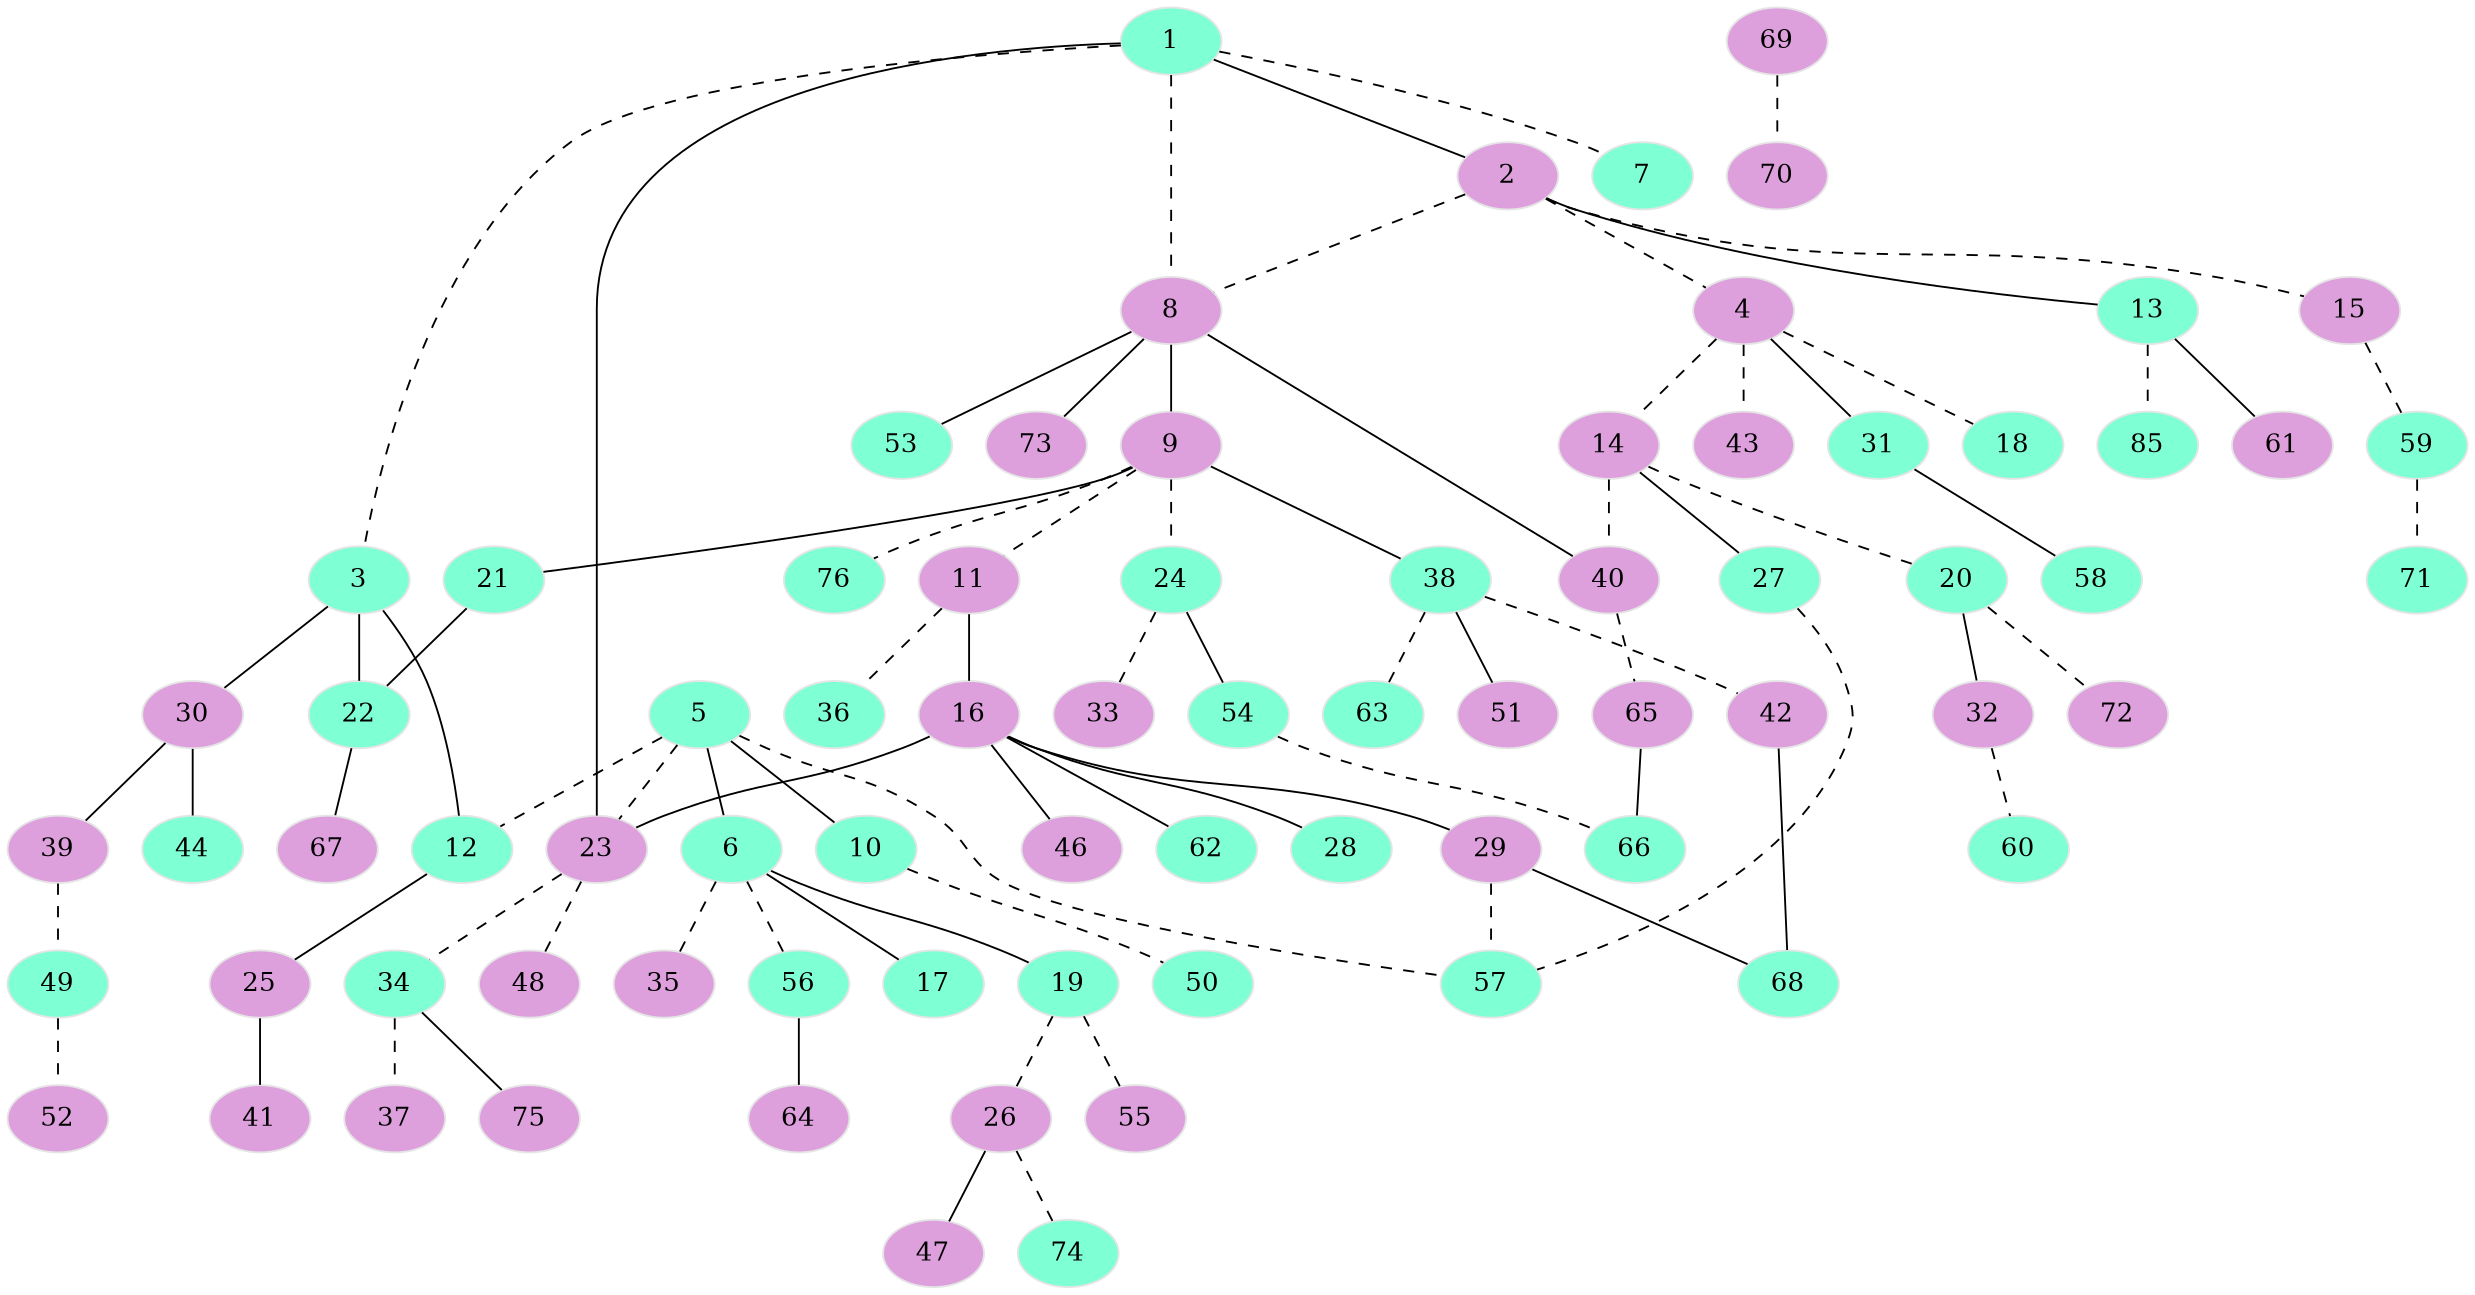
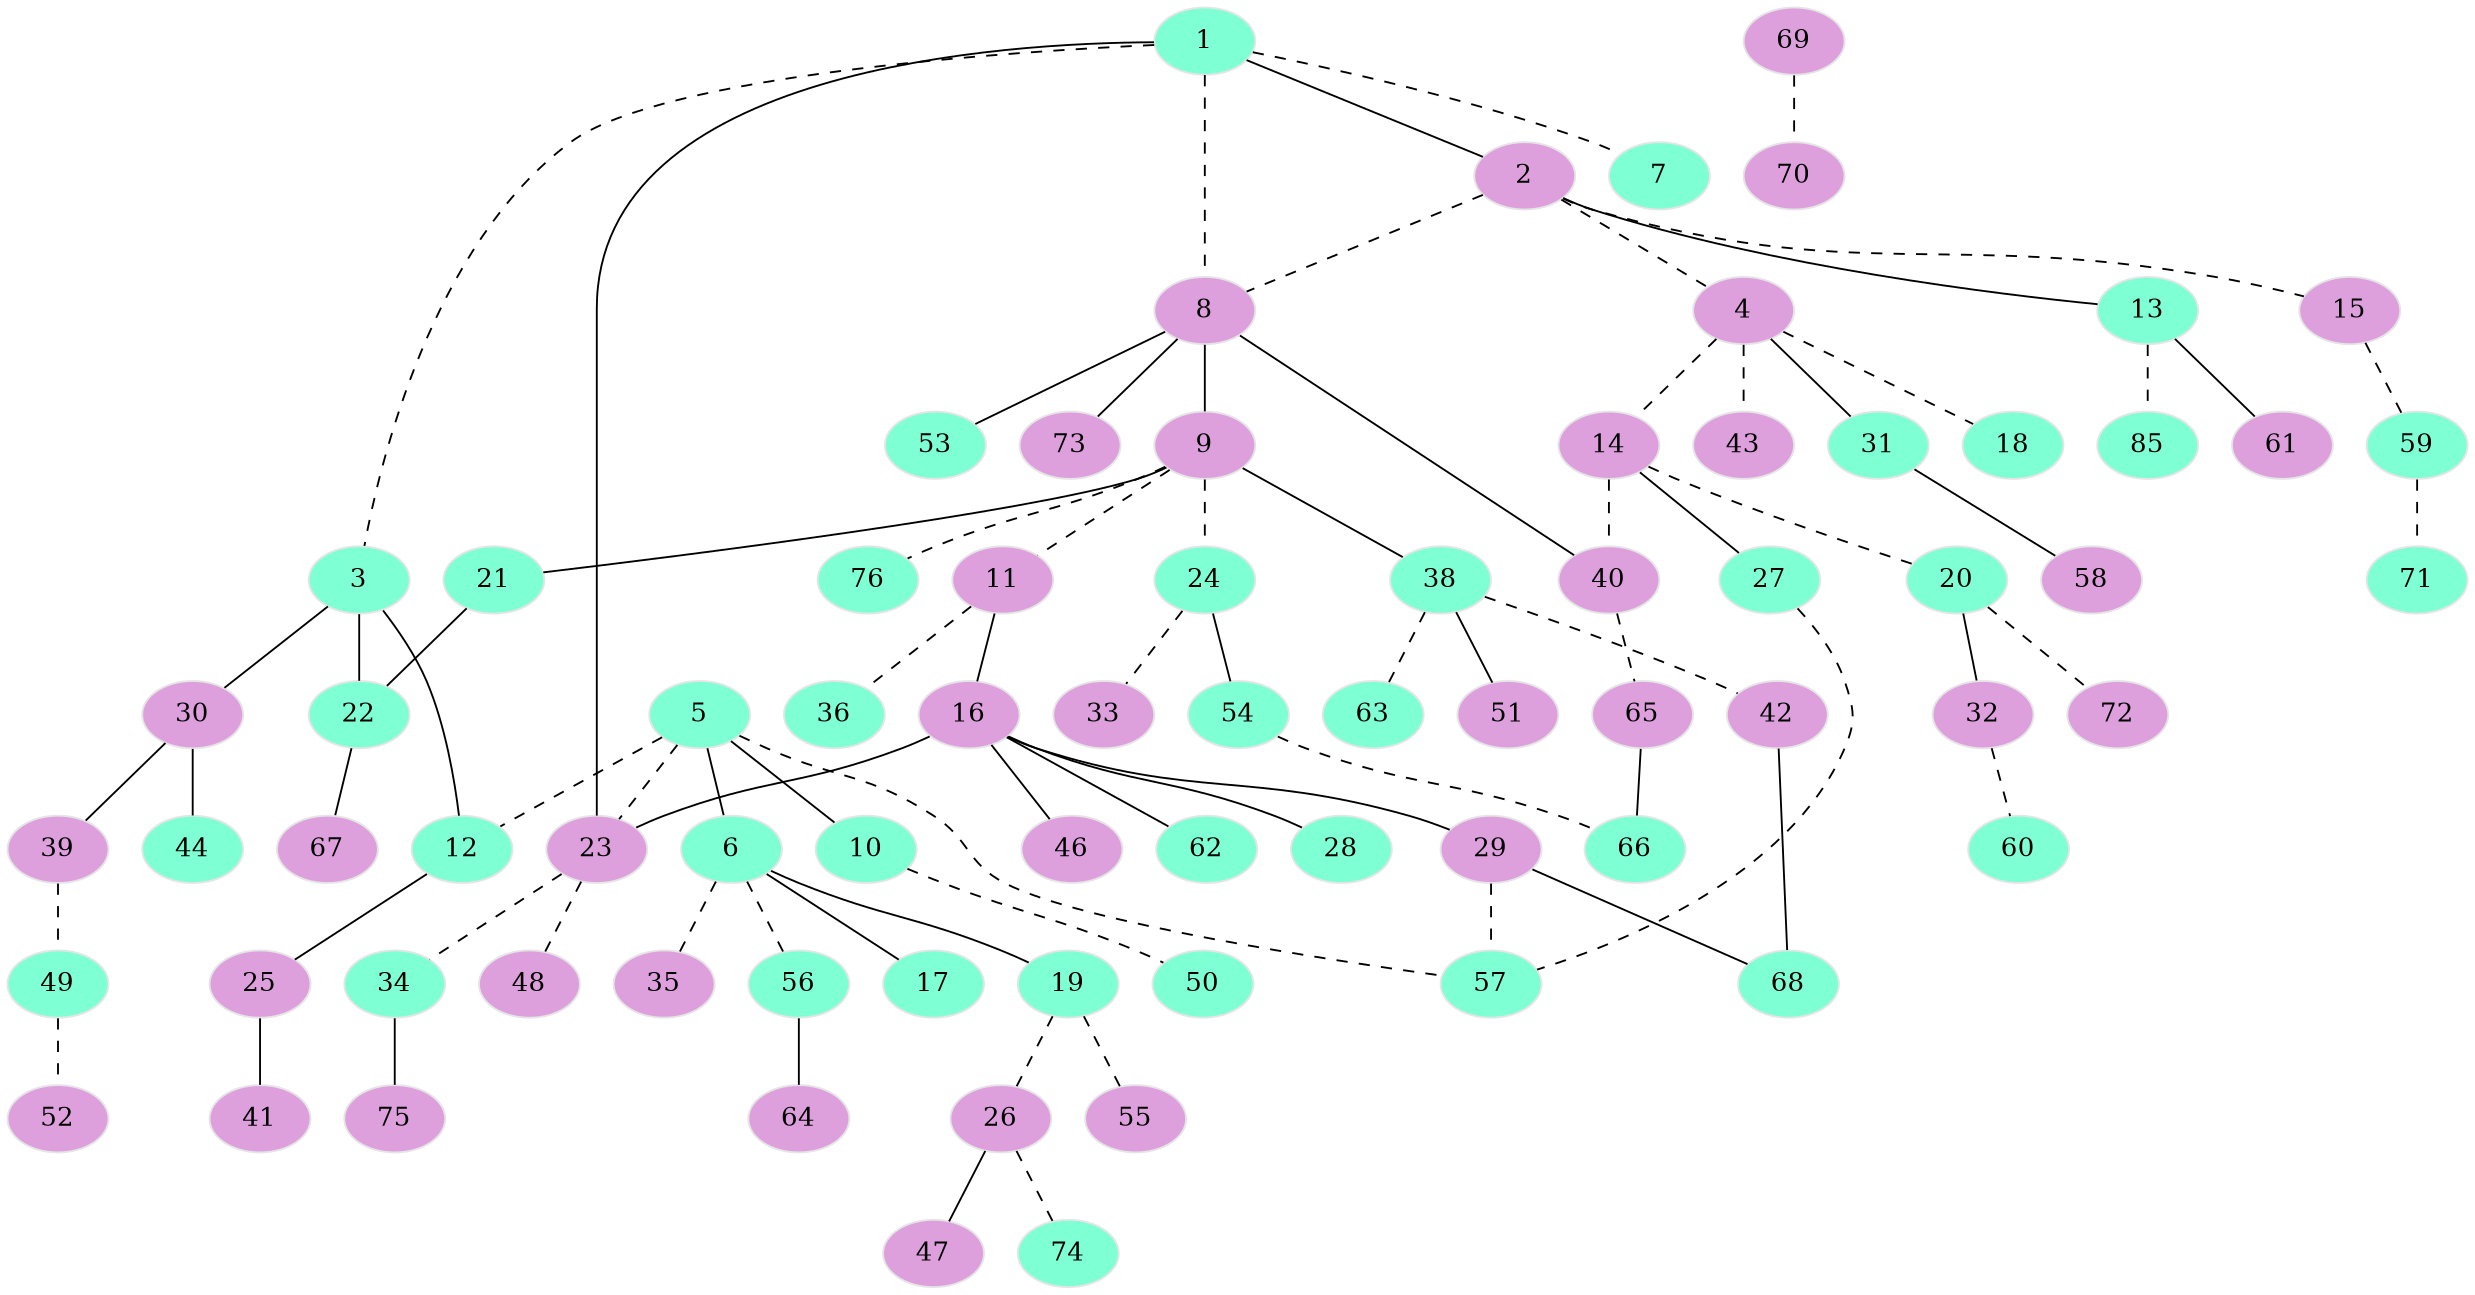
(2092, 580) -> (2092, 580)
(395, 1119) -> none
